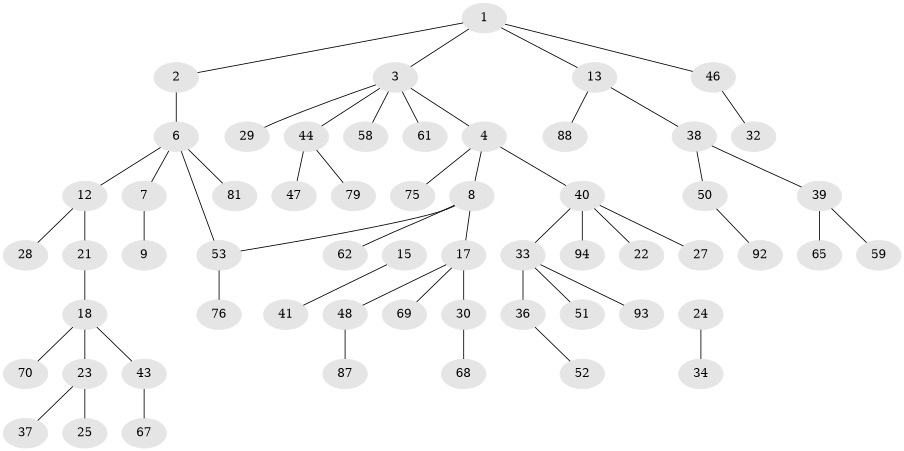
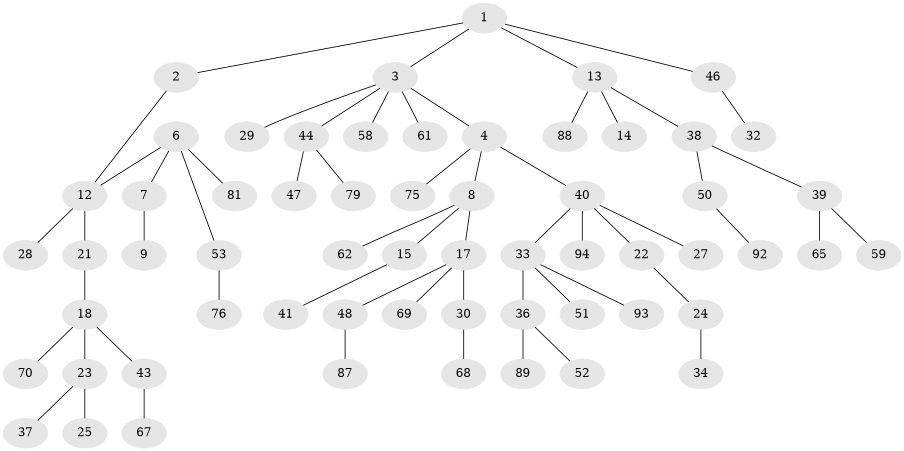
(176, 107) -> (131, 137)
none -> (624, 137)
(349, 232) -> (438, 226)
none -> (671, 285)
none -> (523, 374)
